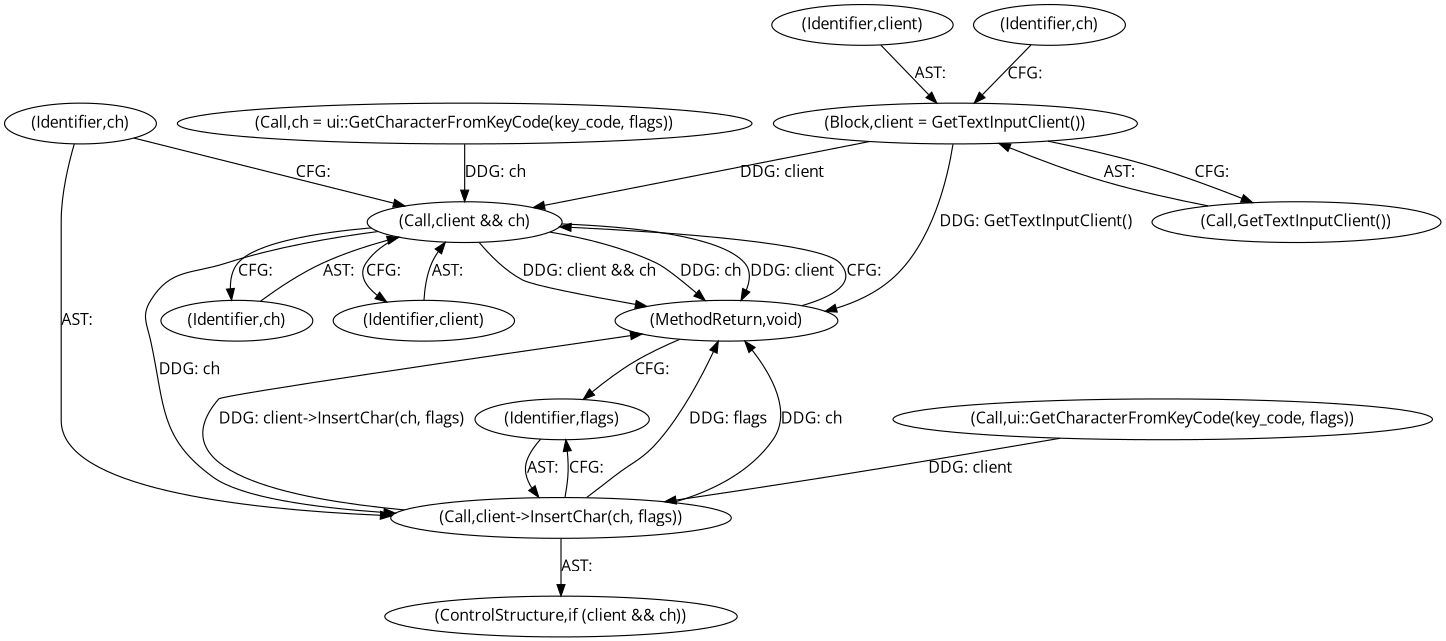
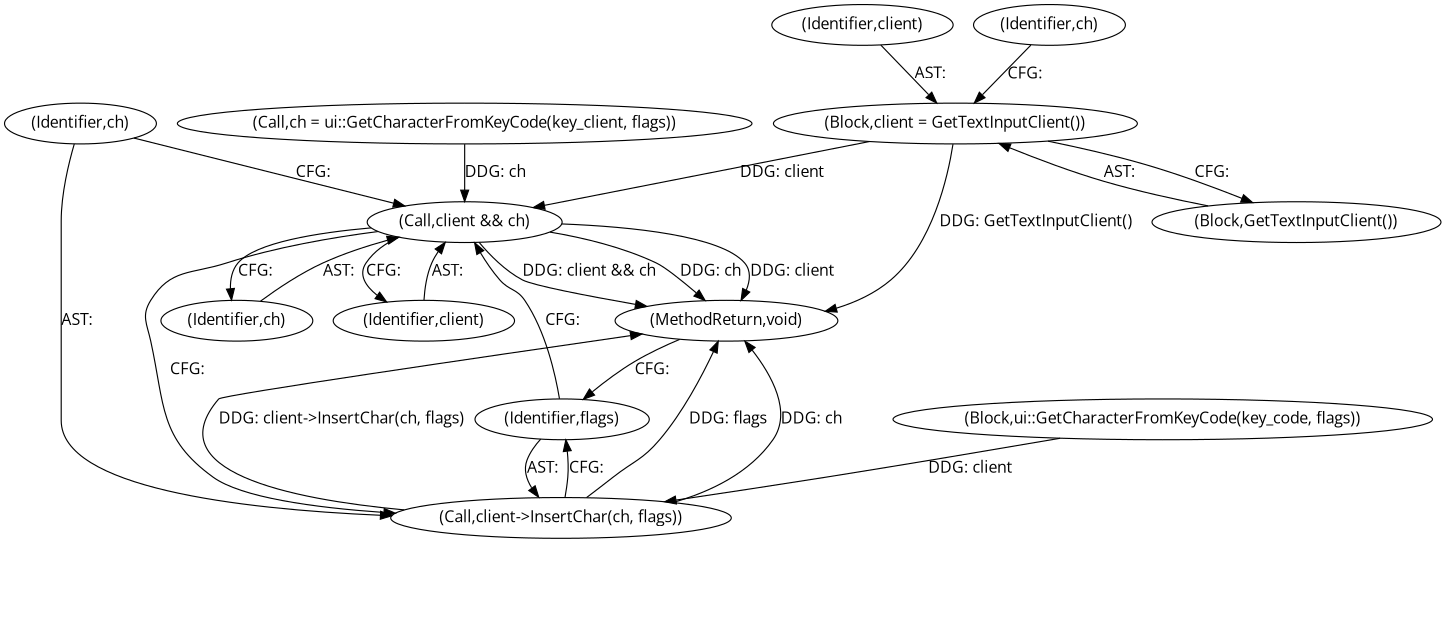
(465, 124) -> (465, 124)
(1297, 222) -> (1297, 222)
(742, 240) -> (534, 317)
(190, 370) -> (190, 370)
(1163, 419) -> (1163, 419)
(561, 617) -> none
